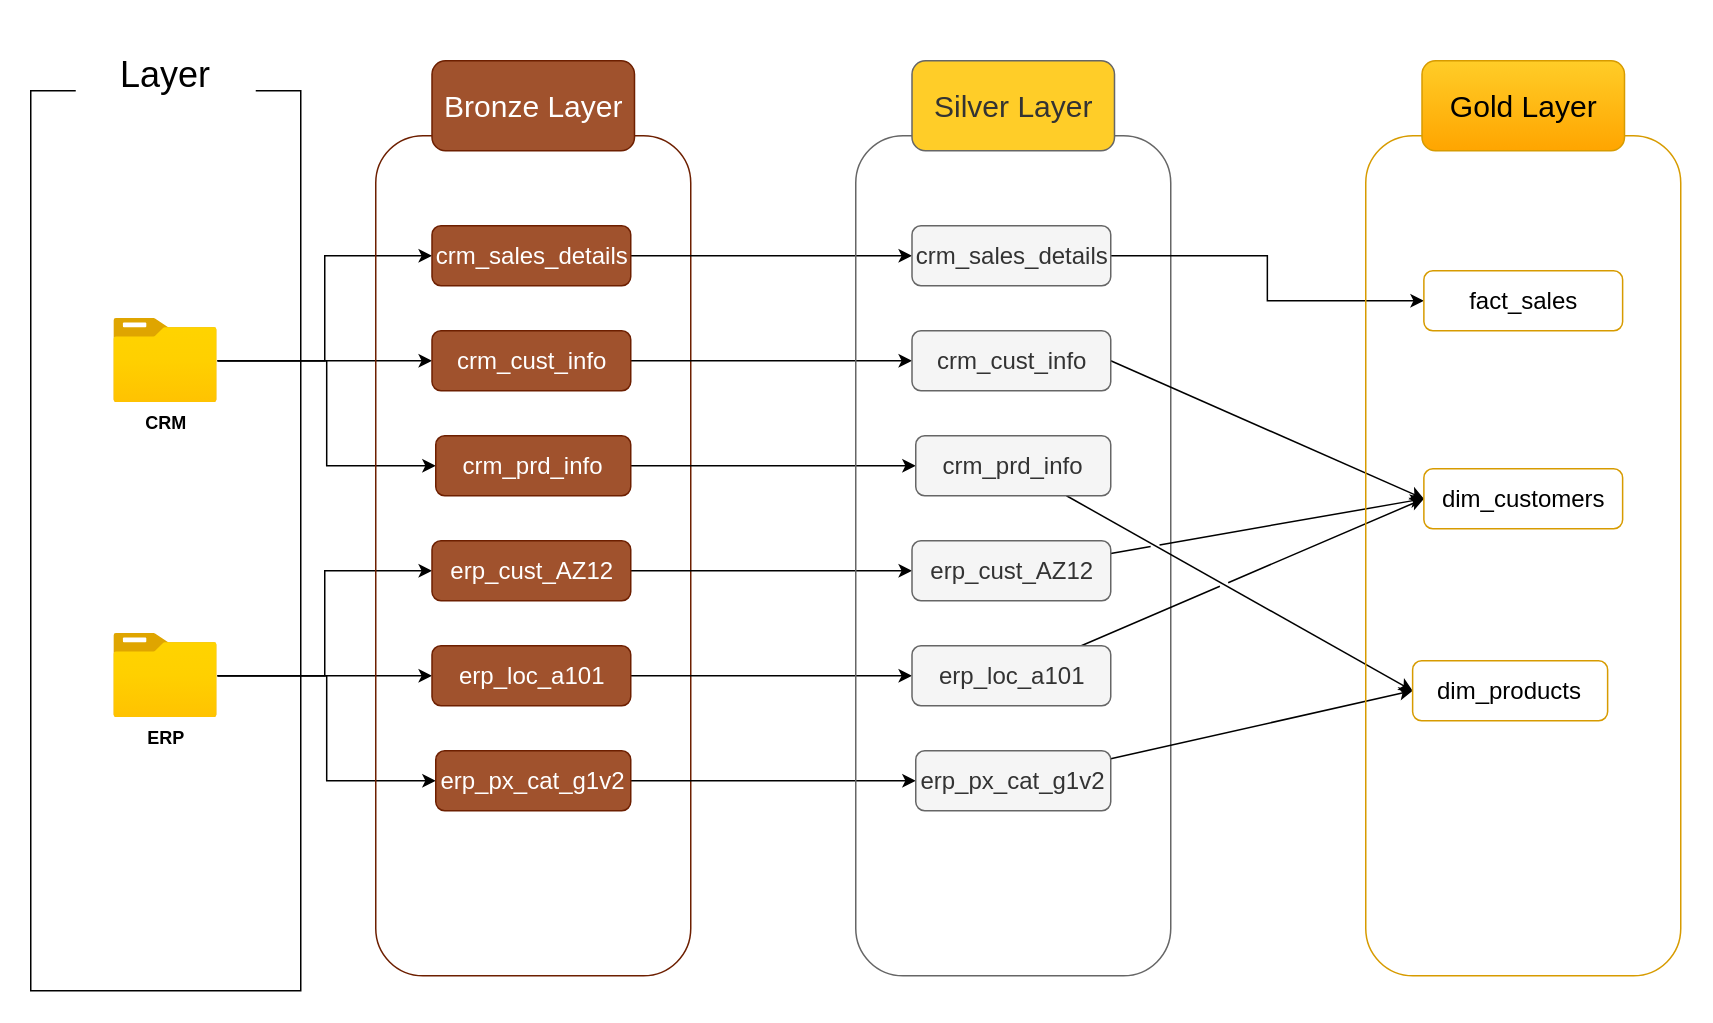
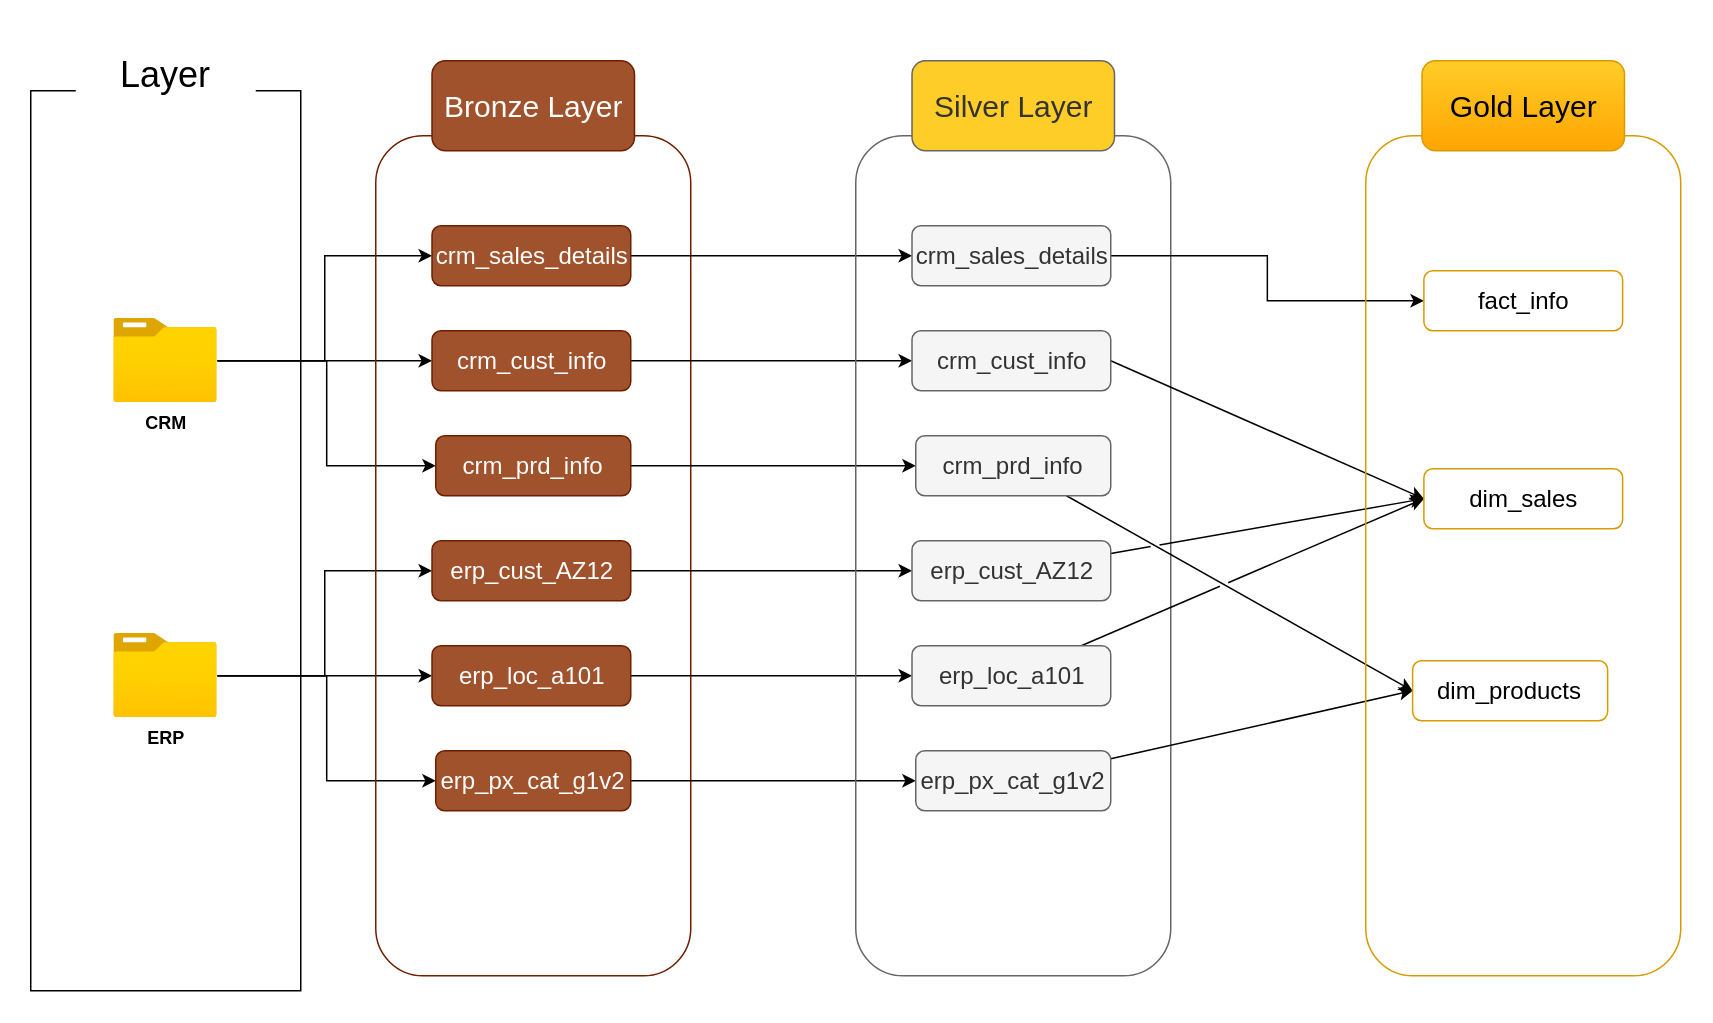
(1524, 301) -> (1524, 301)
(1524, 499) -> (1524, 499)
